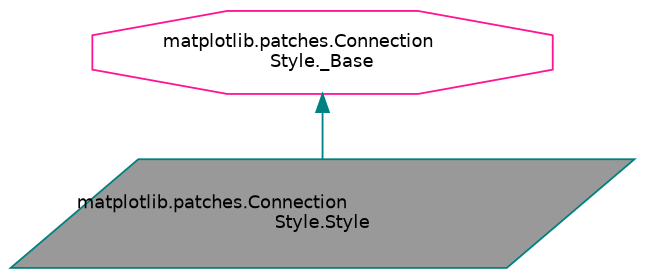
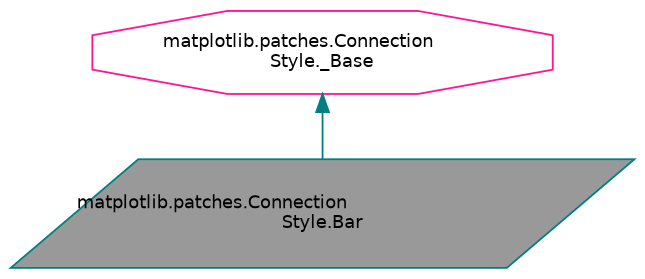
(323, 214) -> (323, 214)
